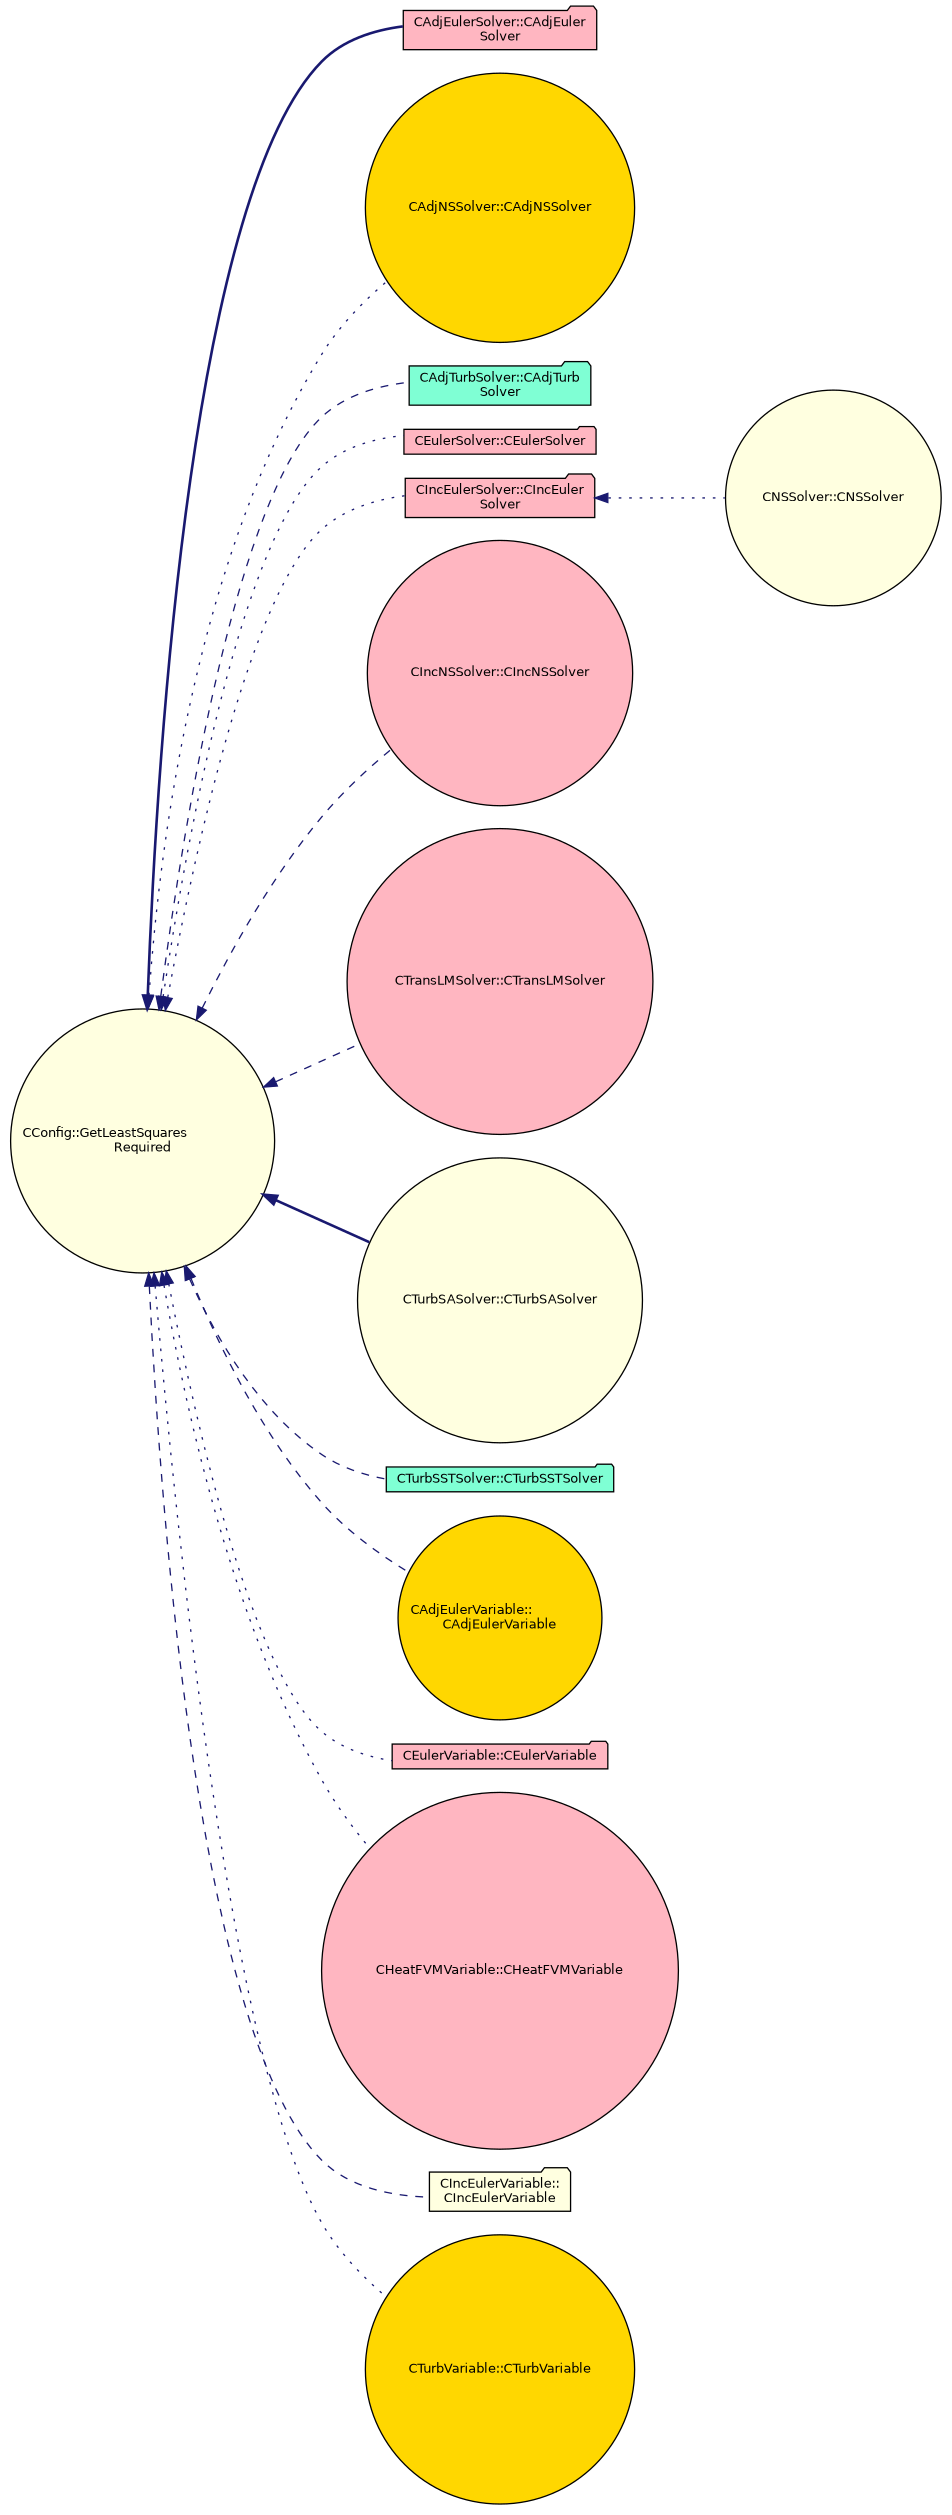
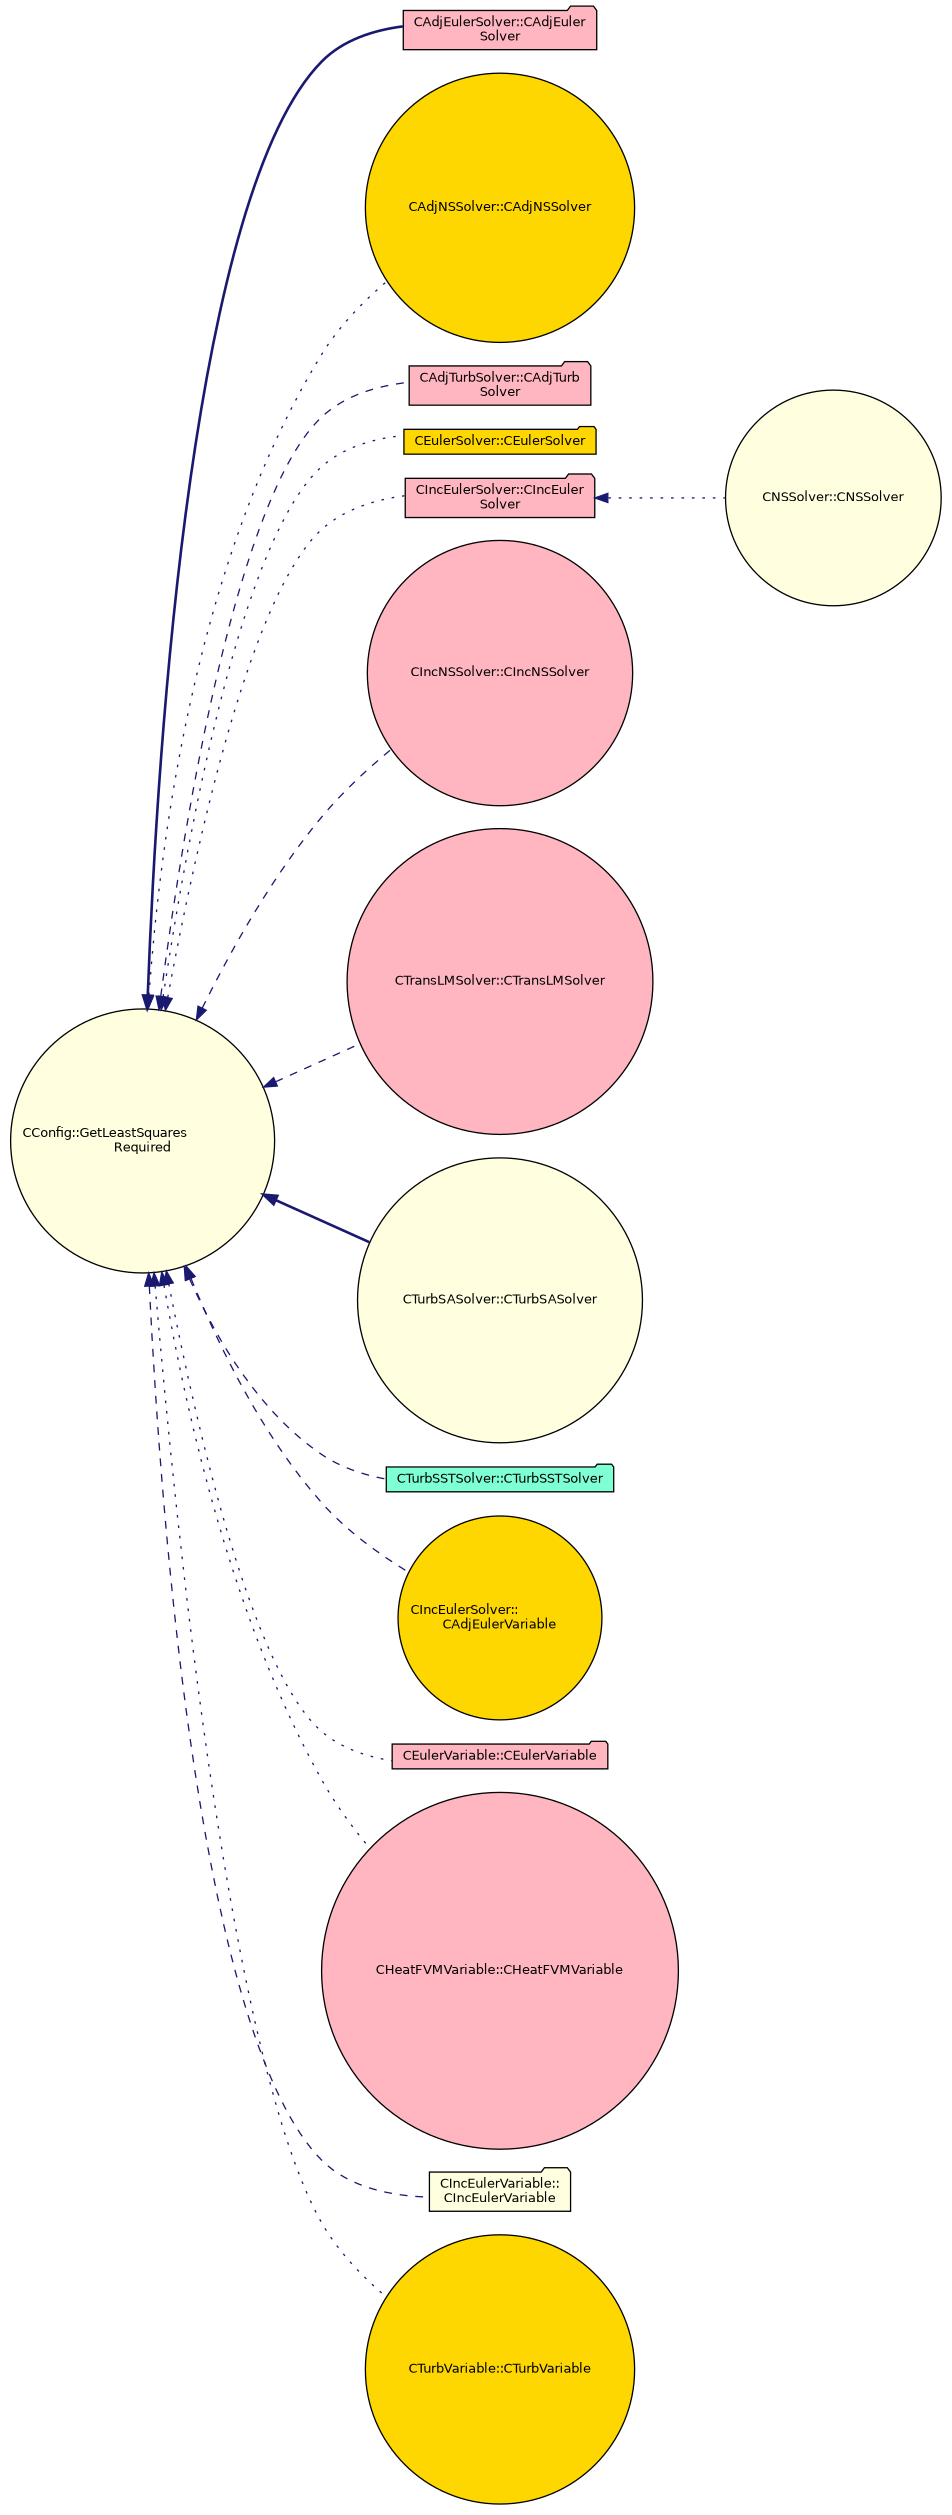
(500, 386) -> (500, 386)
(500, 442) -> (500, 442)
(500, 1618) -> (500, 1618)
